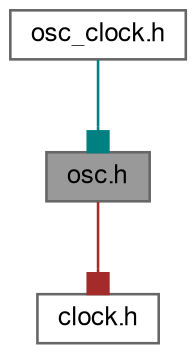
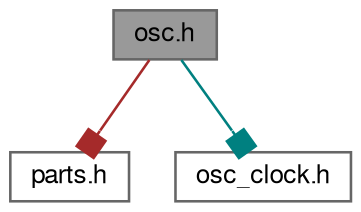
(98, 93) -> (207, 95)
(98, 319) -> (70, 177)
